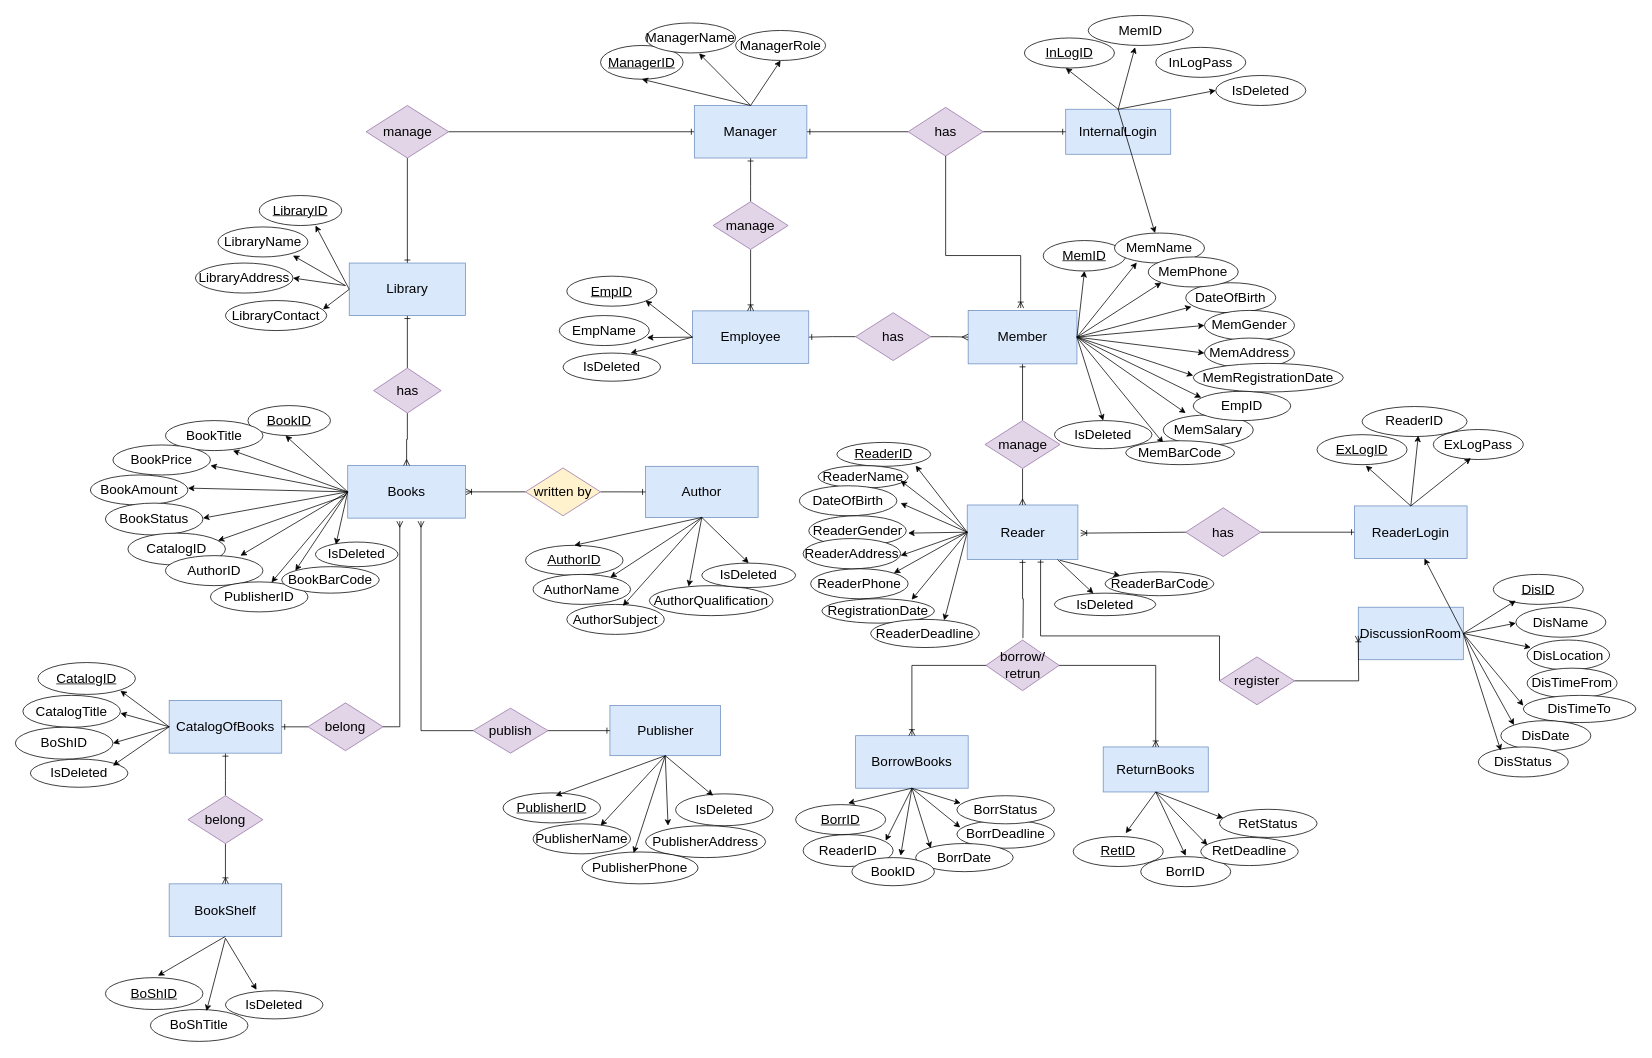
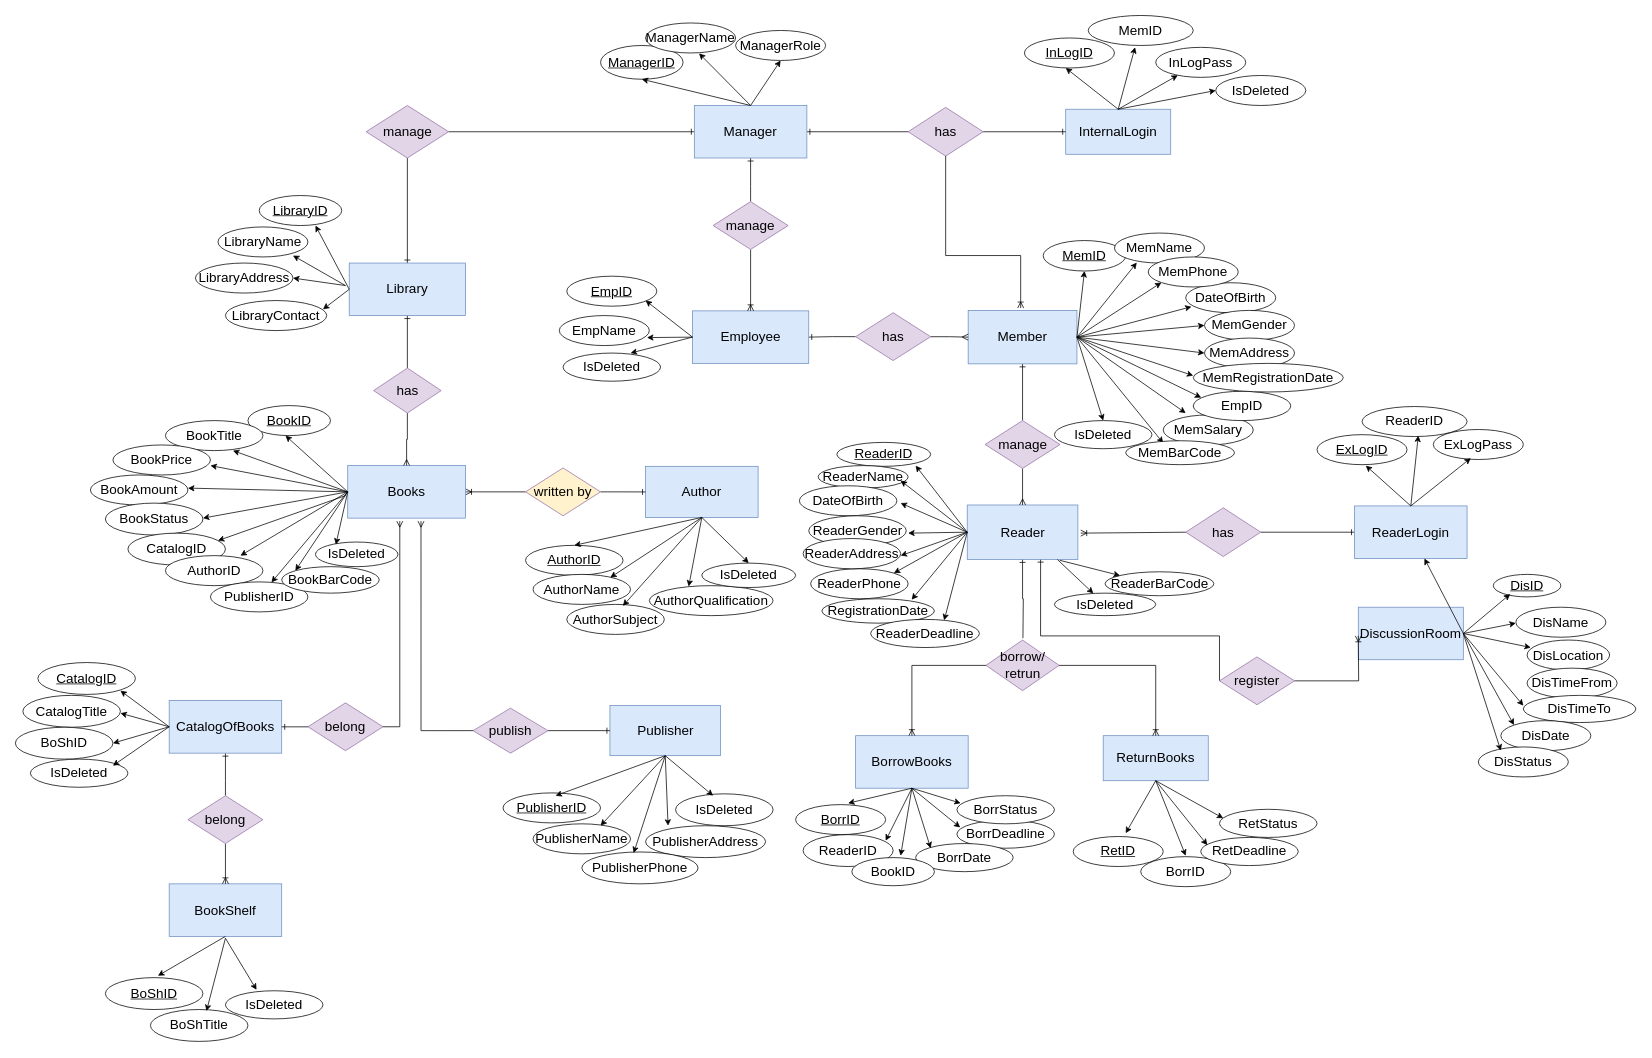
(1136, 169) -> (1147, 93)
(1538, 589) -> (1527, 585)
(1155, 769) -> (1155, 758)
